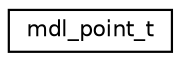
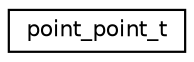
(90, 31) -> (97, 31)
